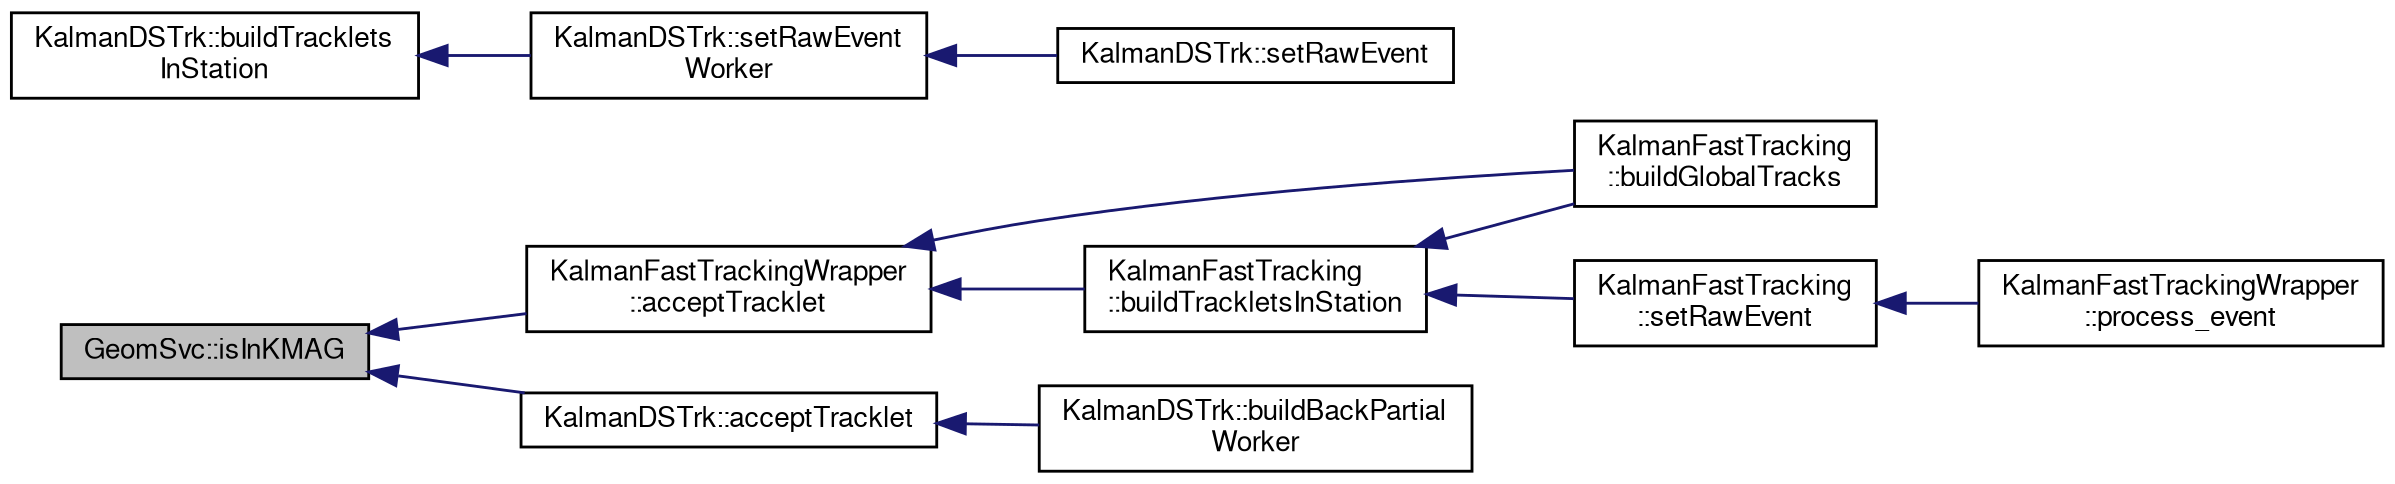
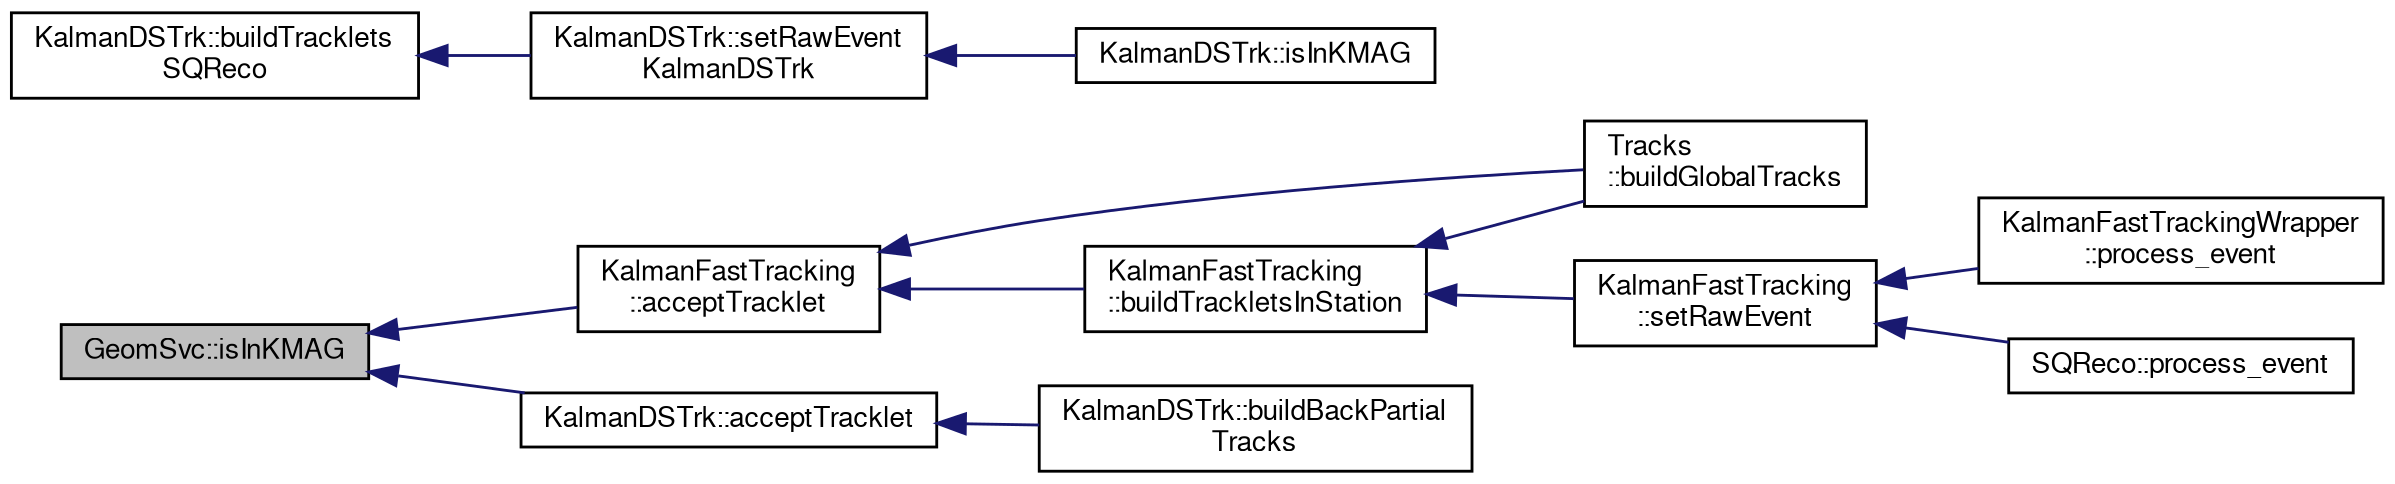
(215, 56) -> (215, 56)
(729, 56) -> (729, 56)
(1256, 56) -> (1256, 56)
(1725, 164) -> (1725, 164)
(729, 289) -> (729, 289)
none -> (2181, 366)
(1256, 429) -> (1256, 429)
